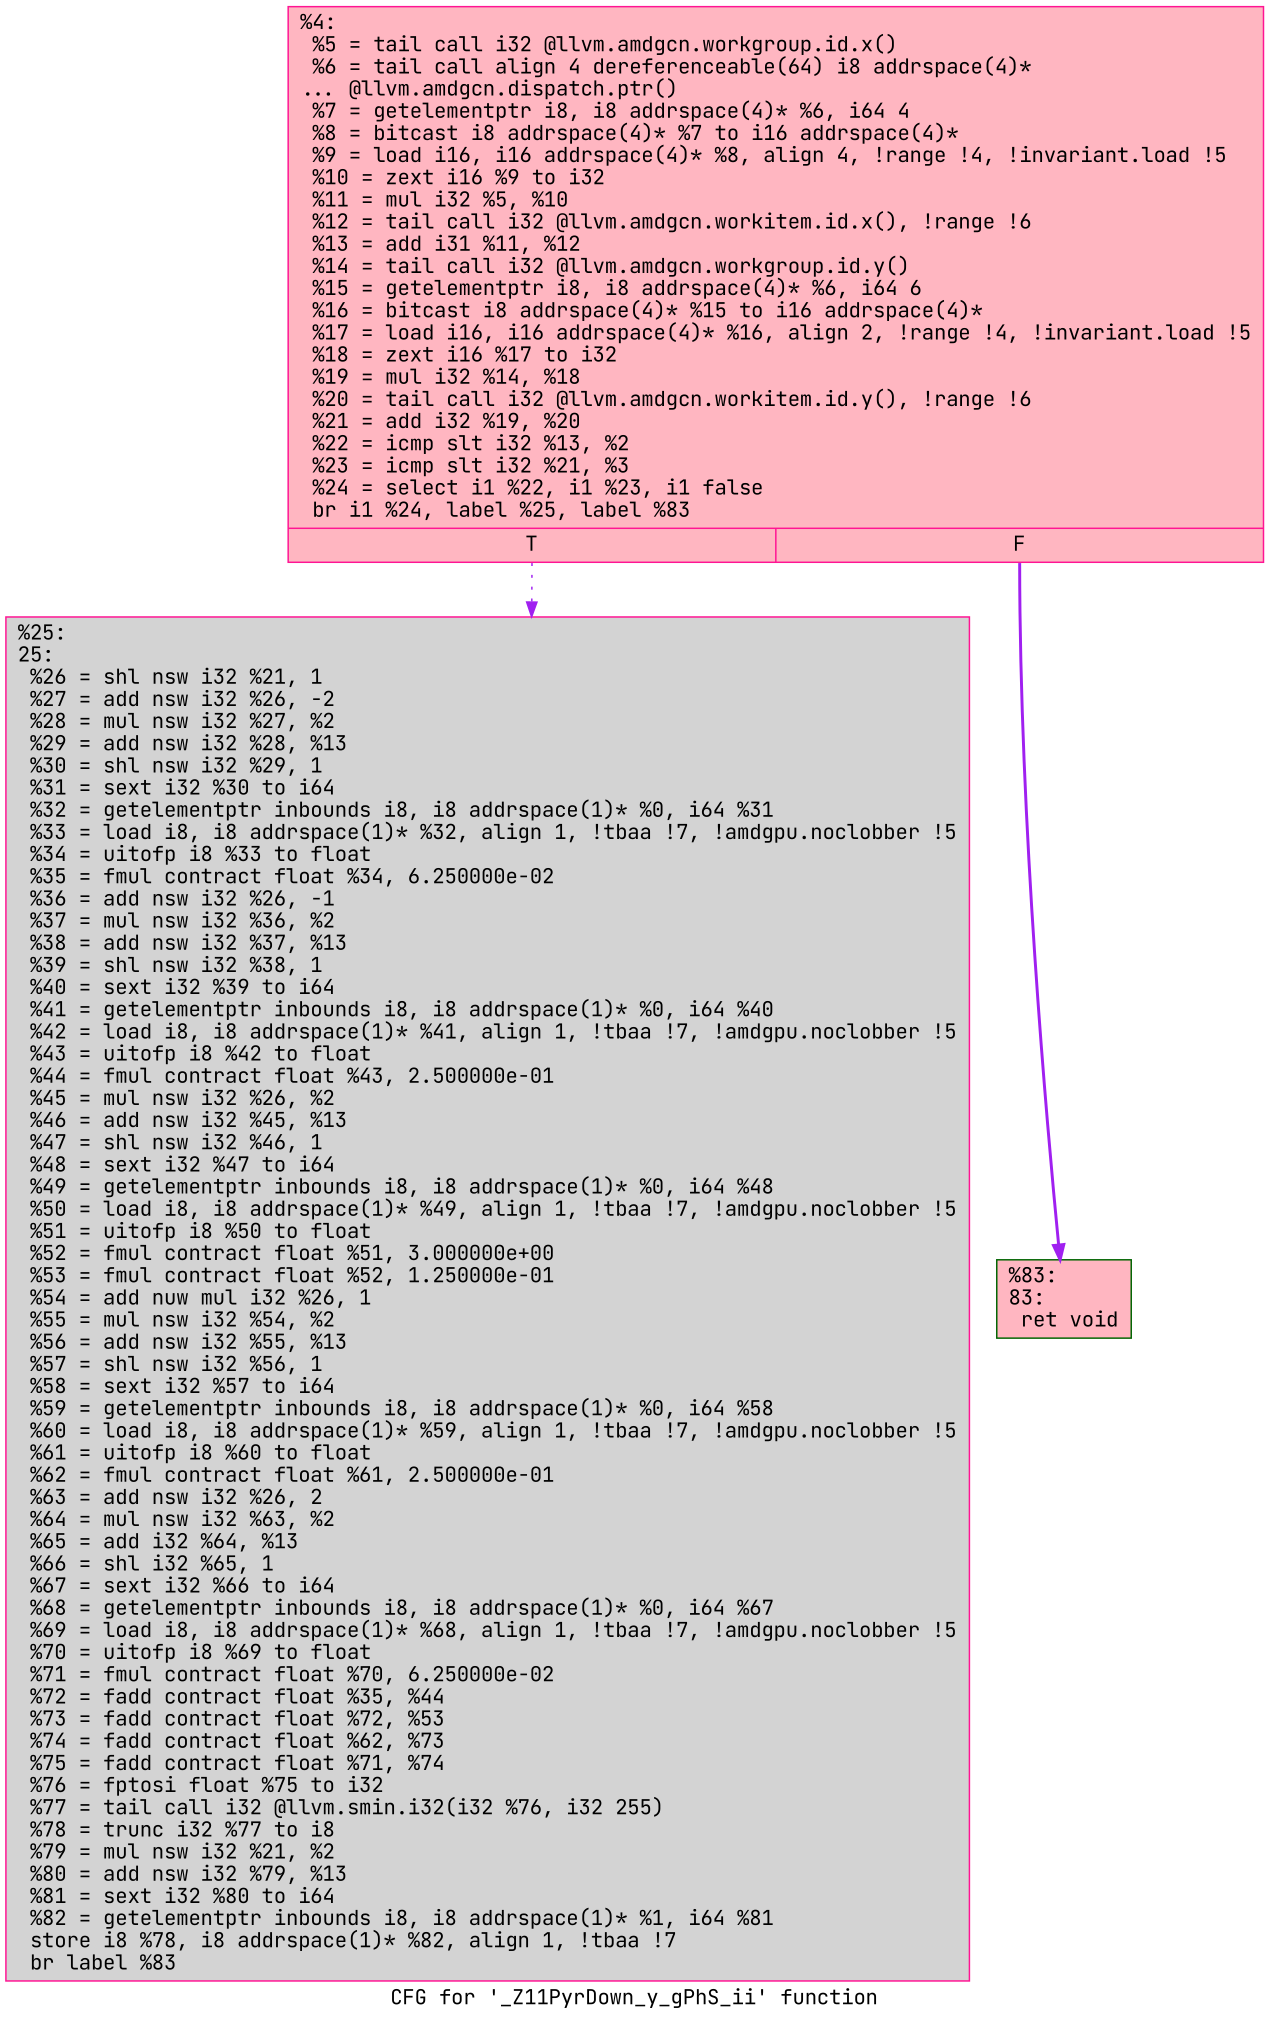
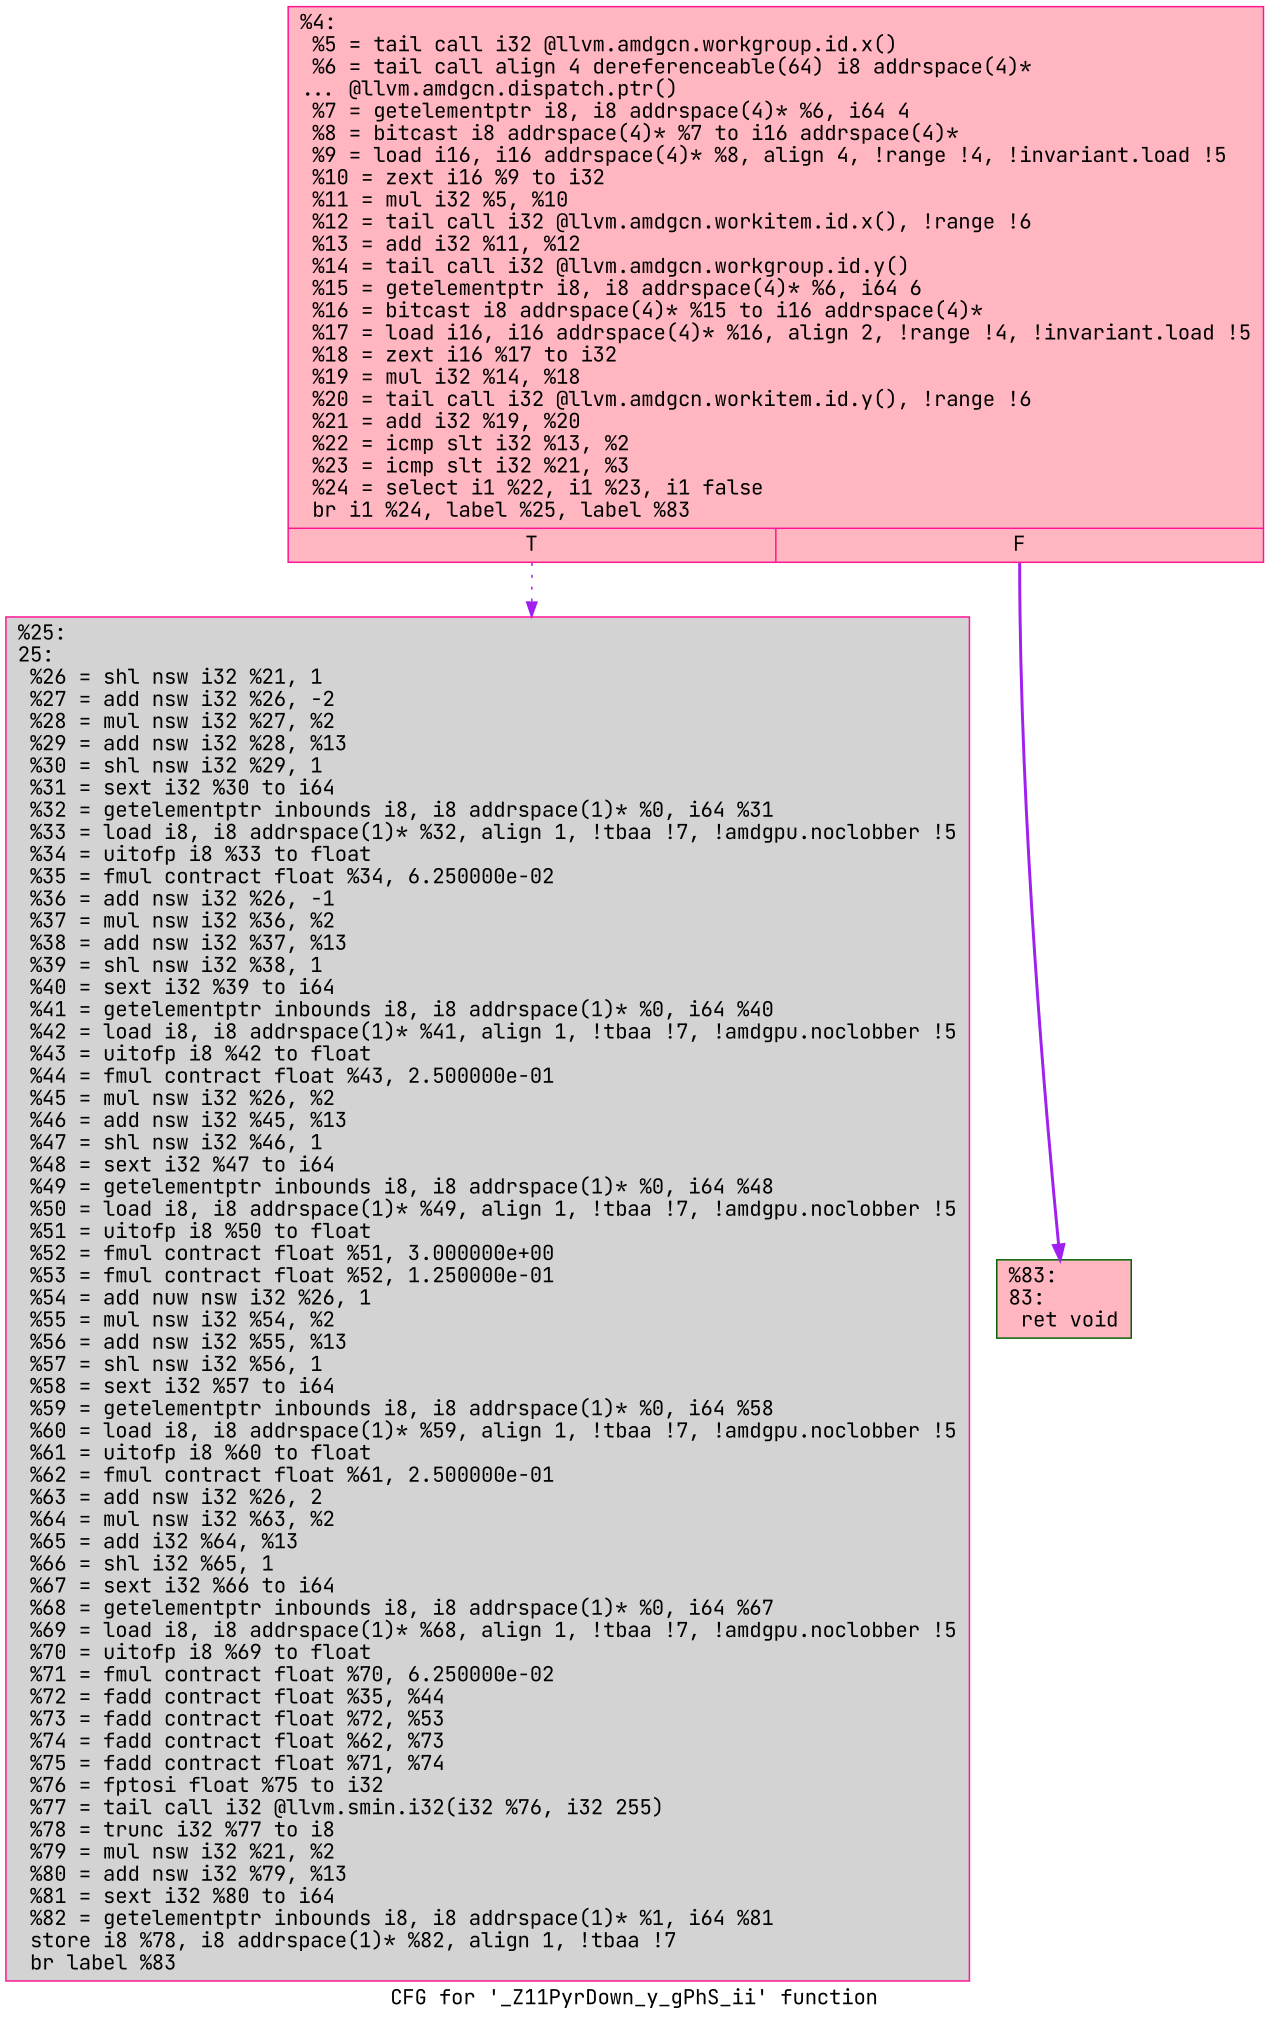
(440, 245) -> (440, 245)
(195, 1298) -> (195, 1298)
